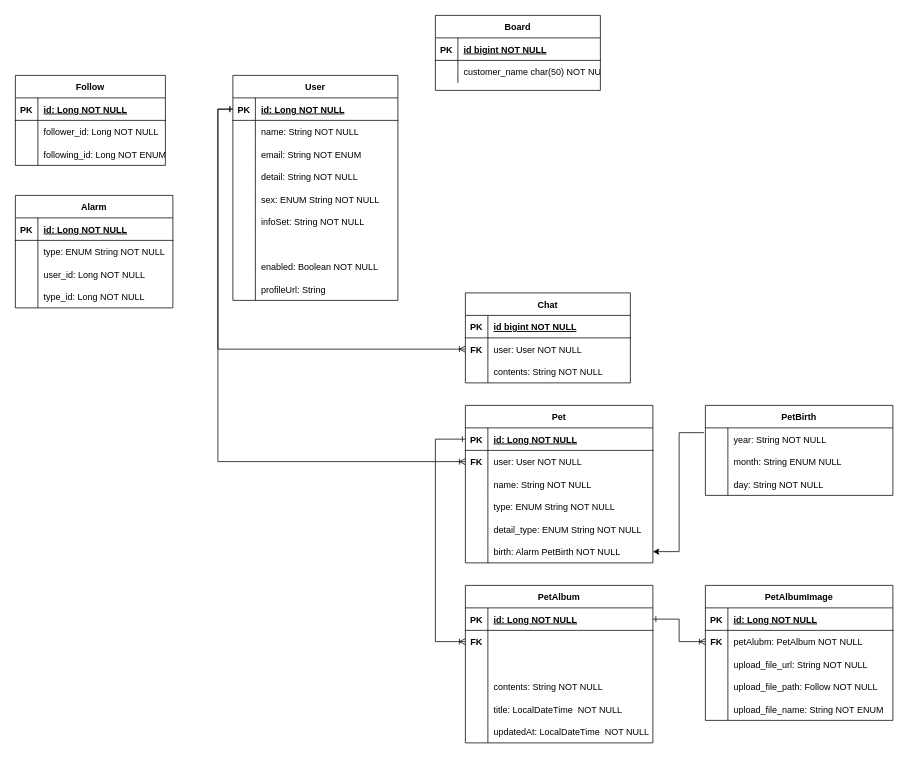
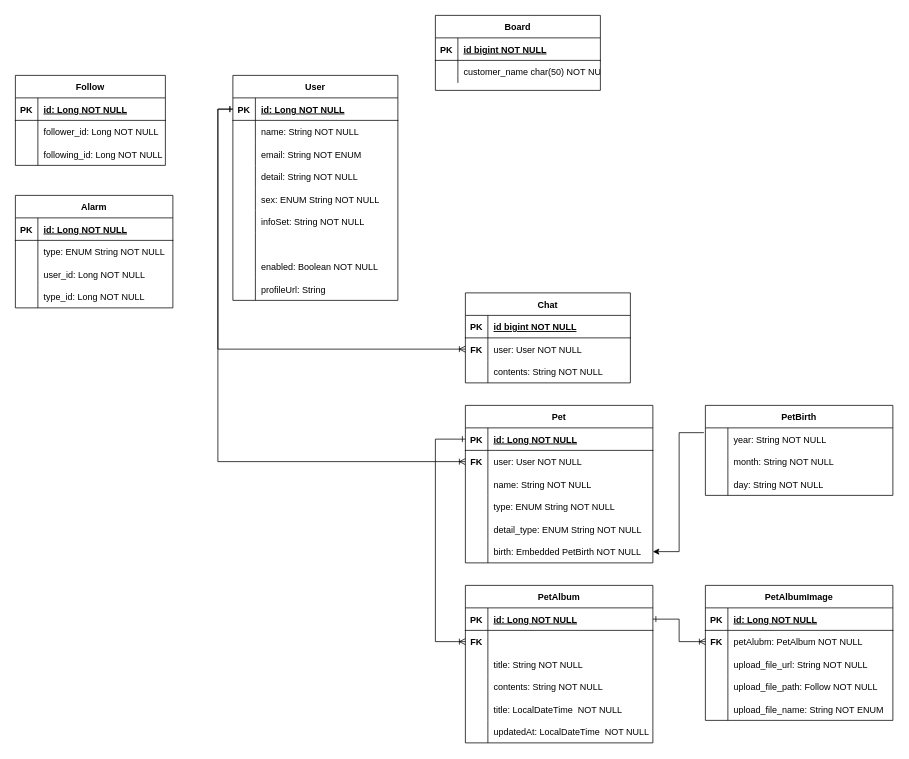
(102, 155) -> (102, 155)
(786, 462) -> (783, 462)
(560, 552) -> (568, 552)
none -> (570, 664)
